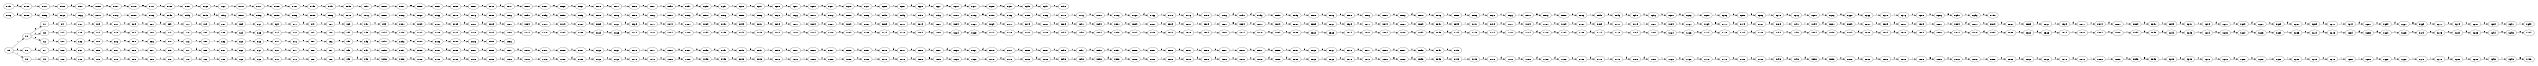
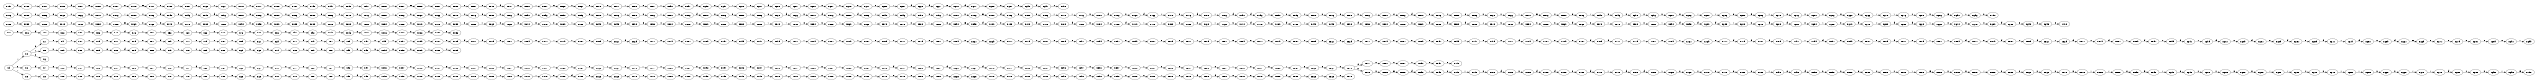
(464, 33) -> none
(53, 42) -> none
(1358, 59) -> (1358, 70)
